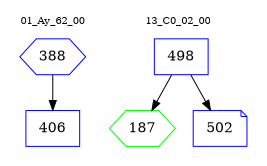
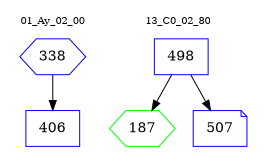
(53, 21) -> (53, 21)
(178, 21) -> (178, 21)
(53, 57) -> (53, 57)
(220, 128) -> (220, 128)
